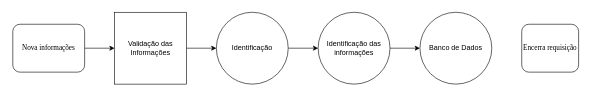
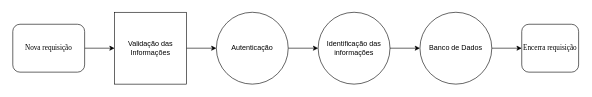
(48, 48) -> (48, 48)
(252, 48) -> (252, 48)
none -> (516, 48)
